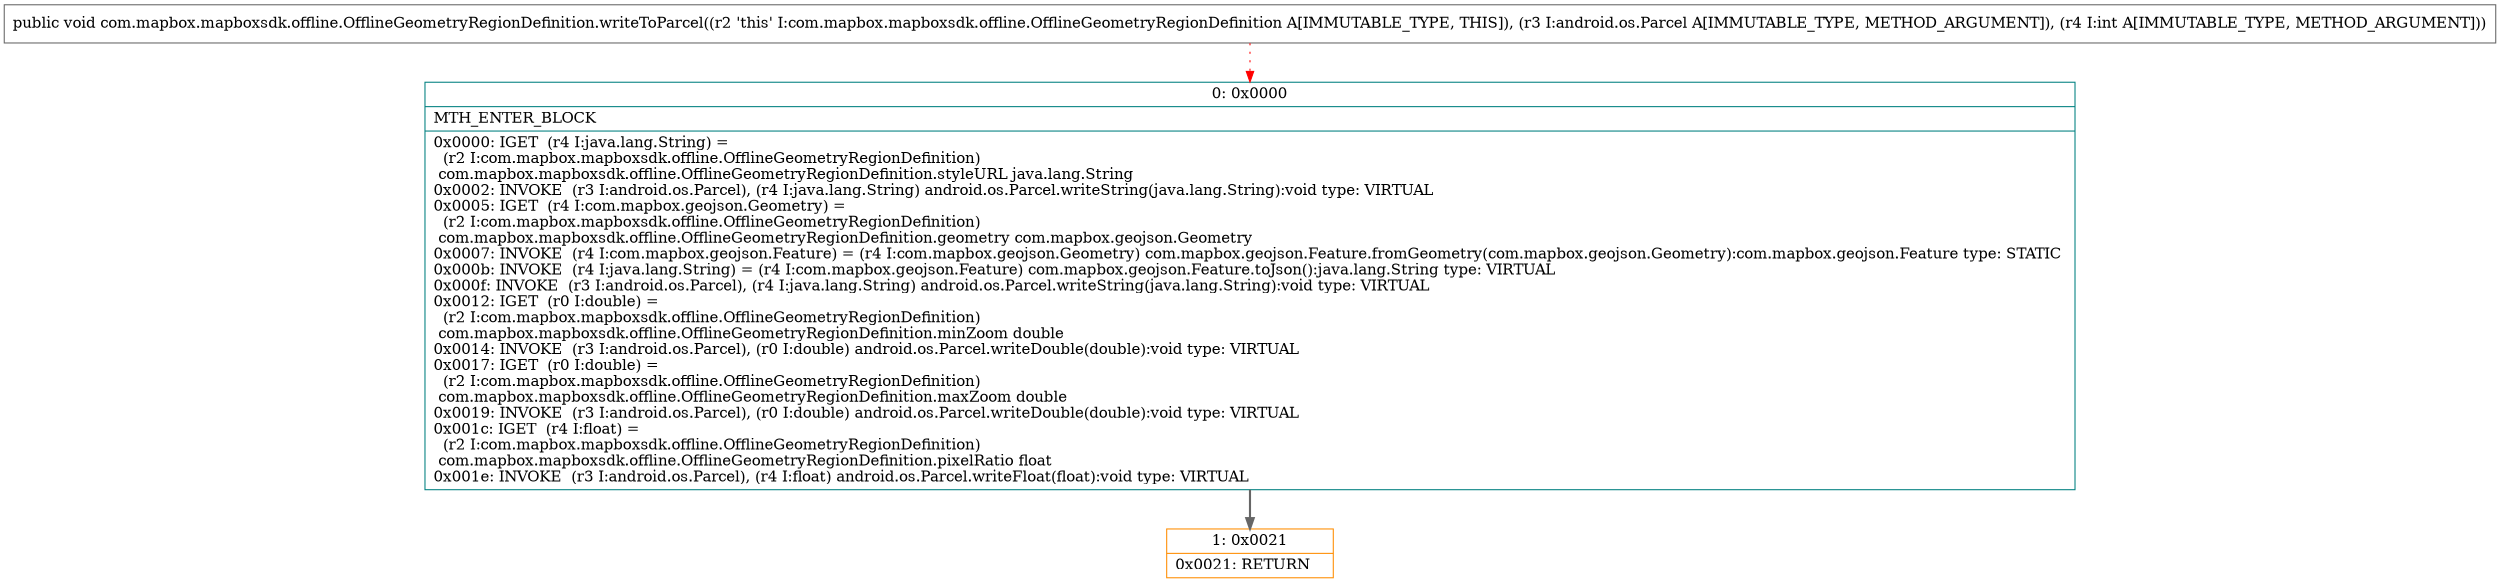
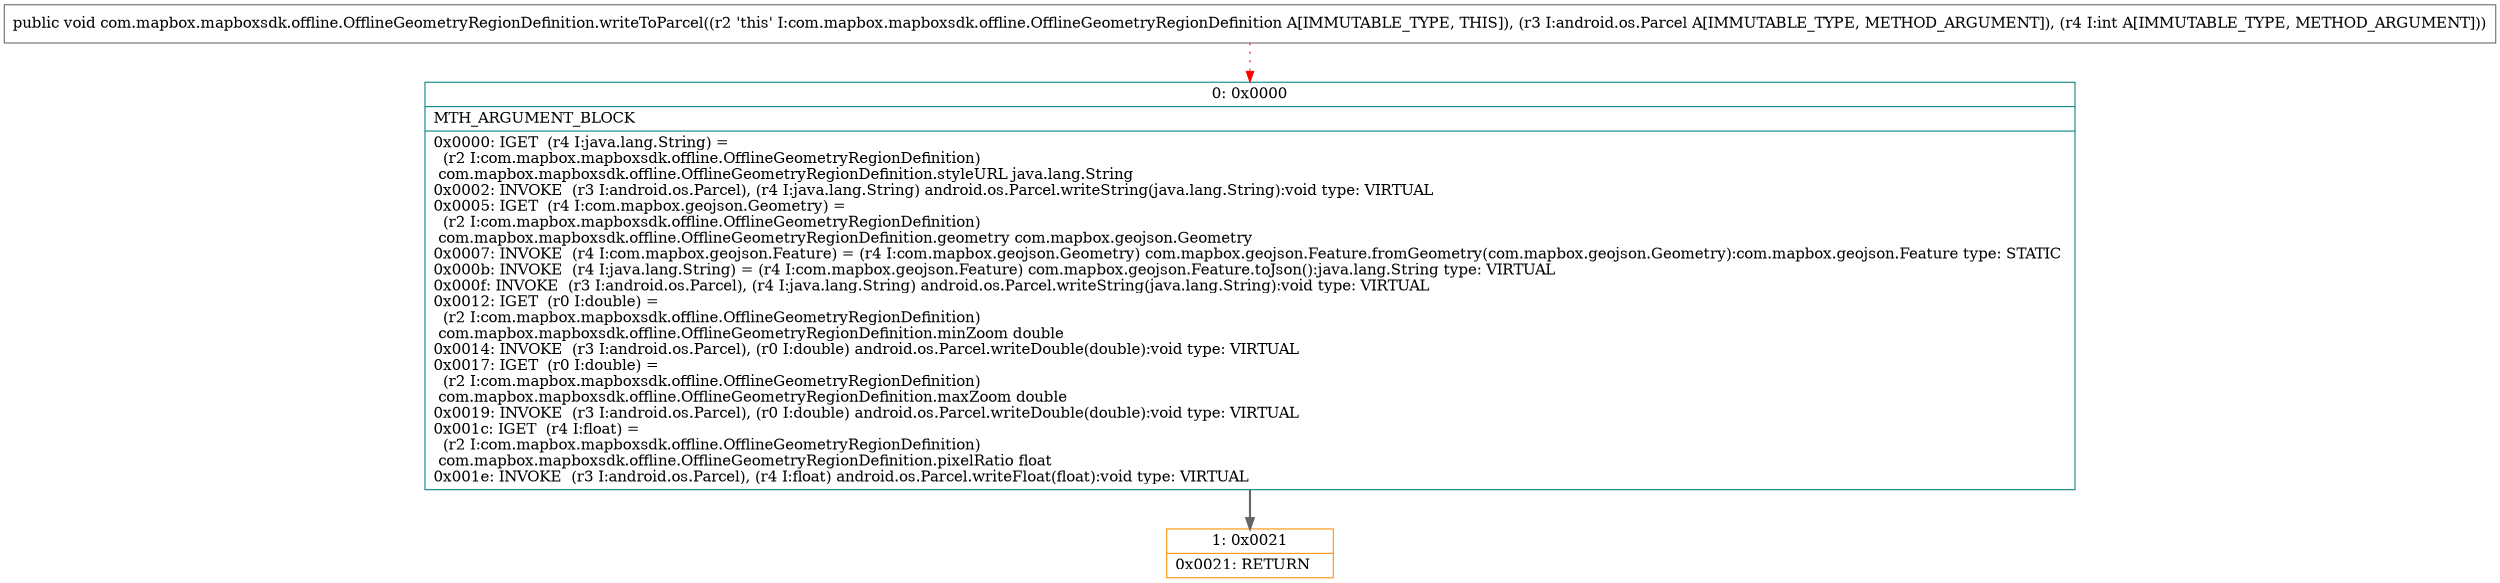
(515, 118) -> (534, 118)
